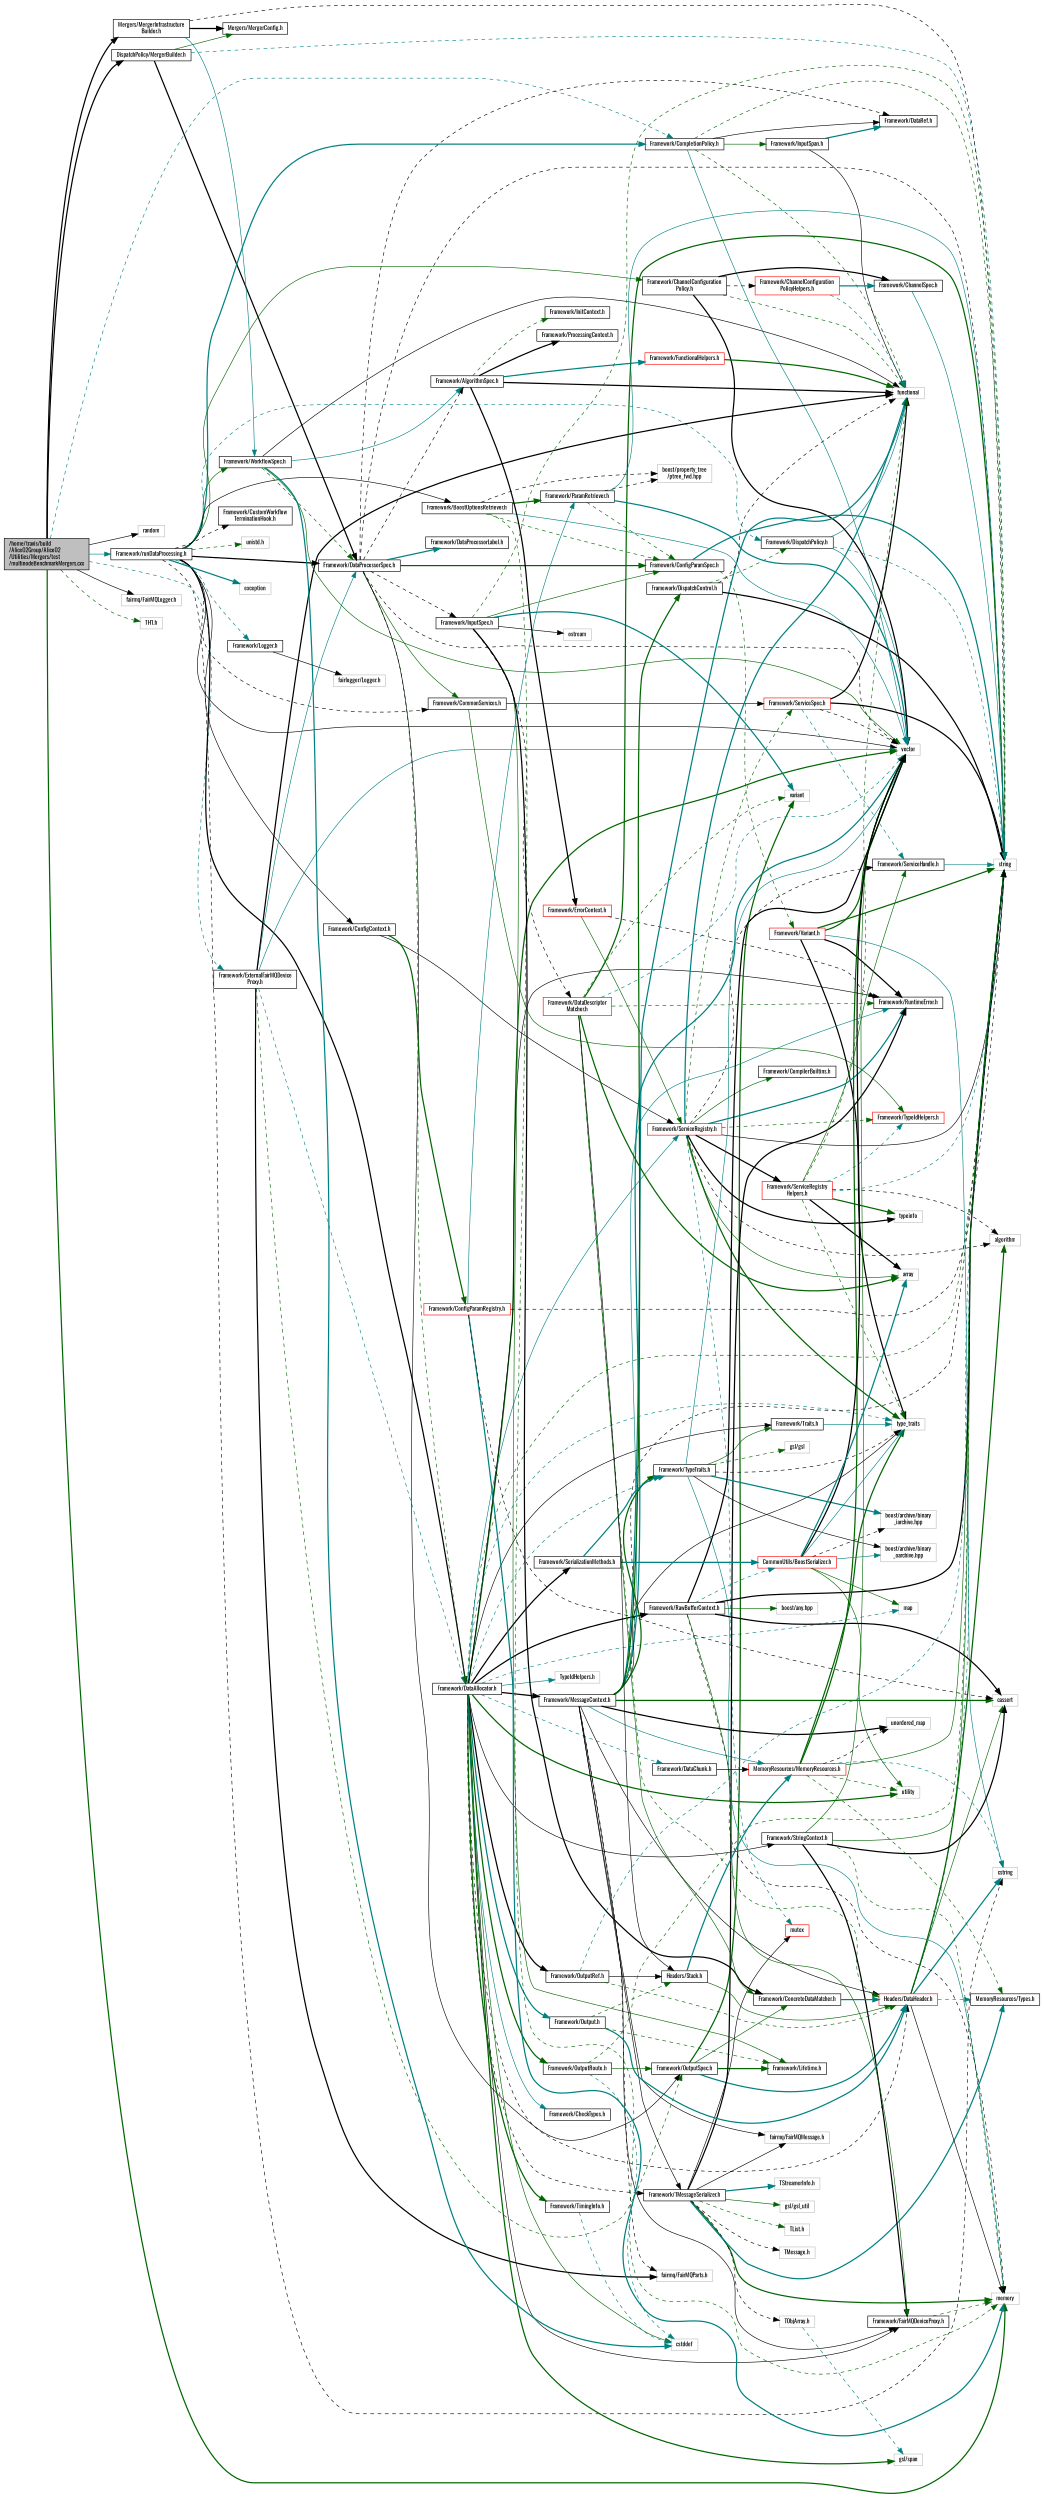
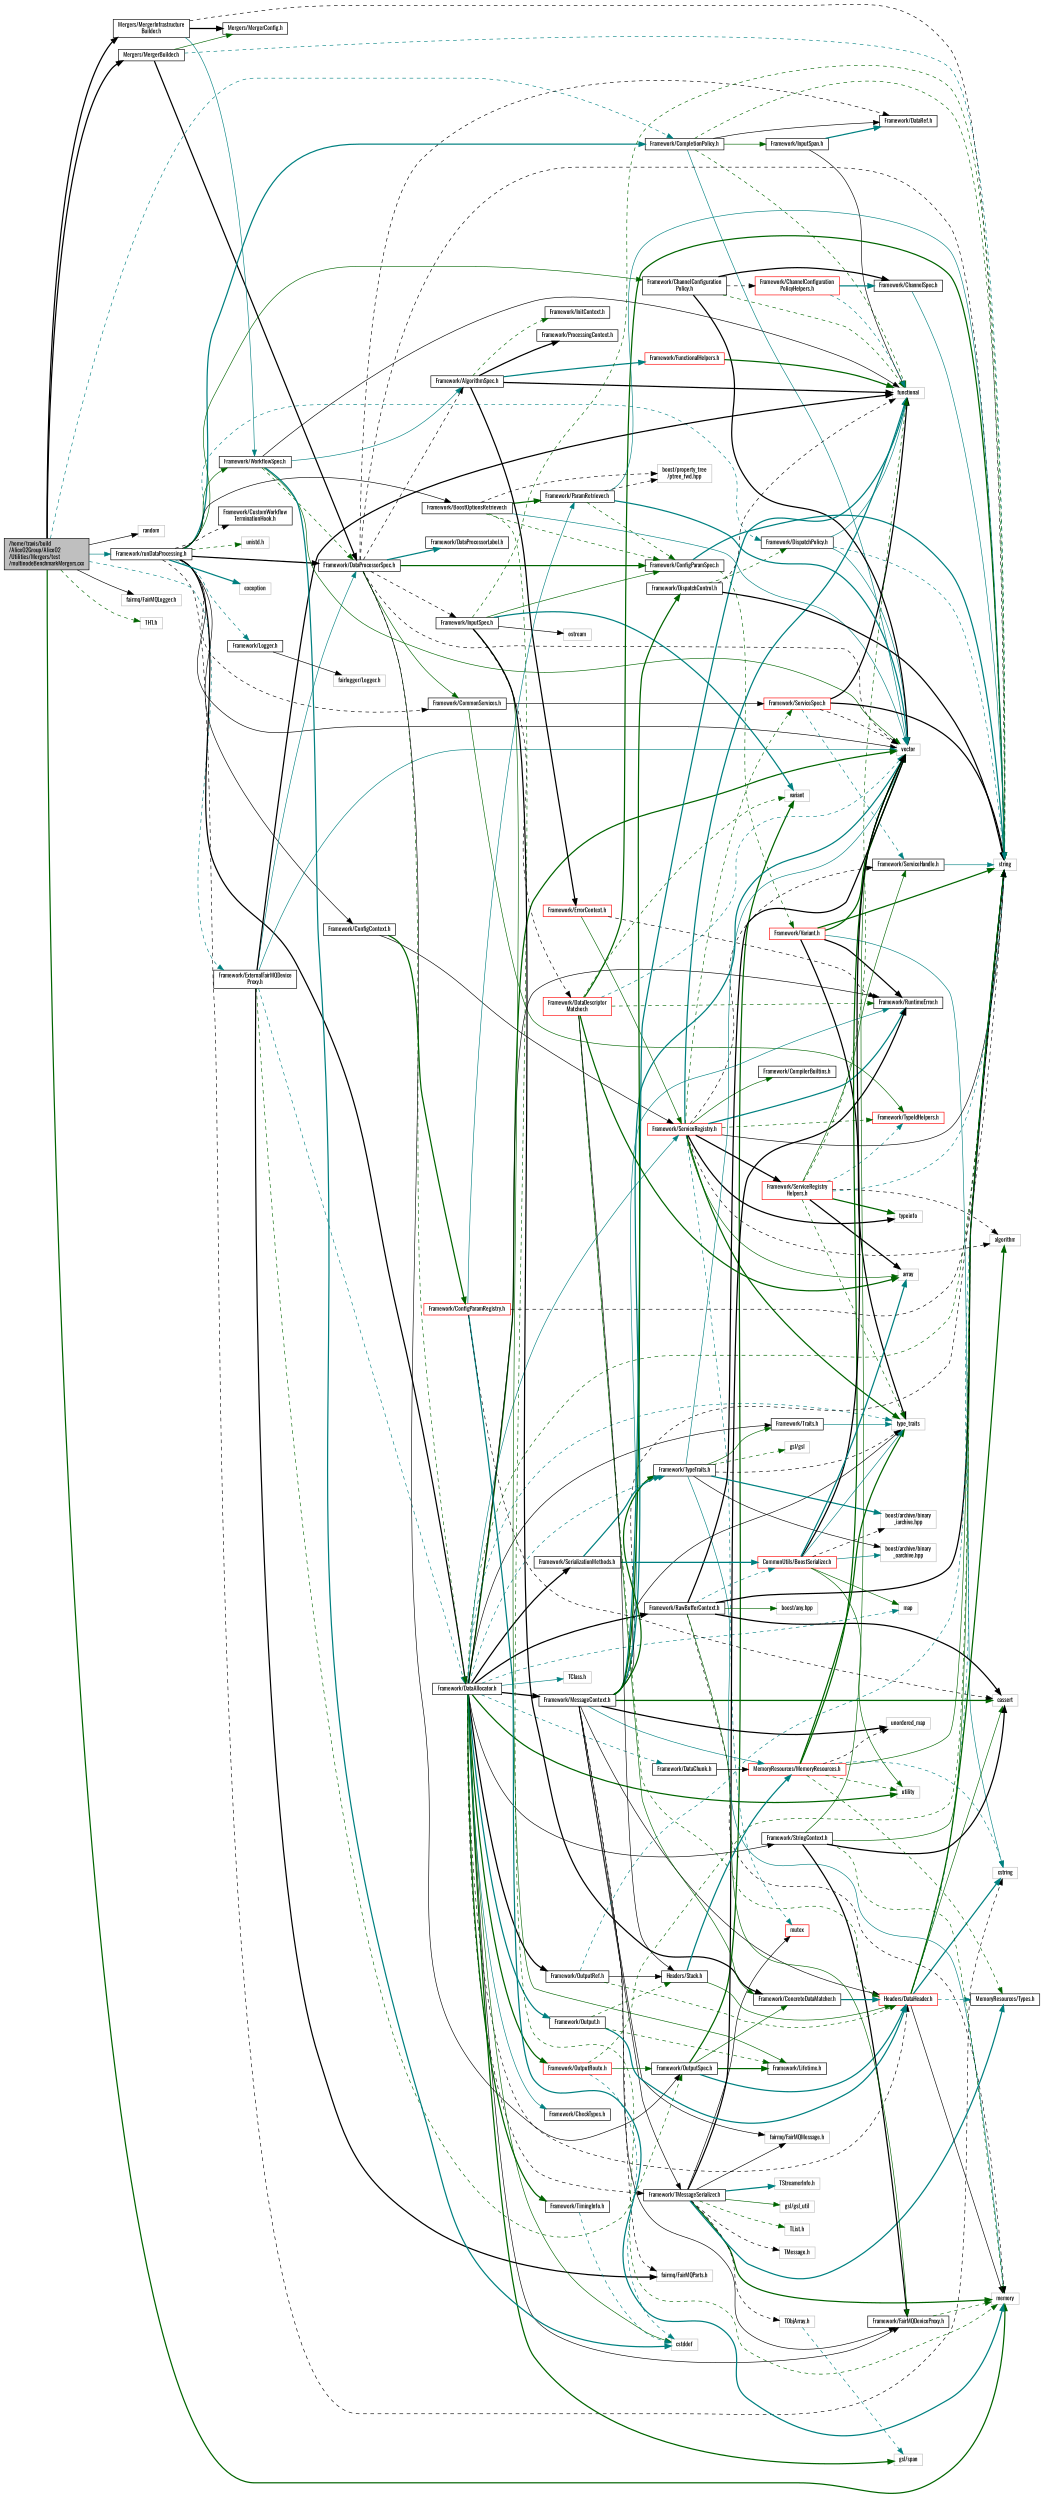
(151, 55) -> (151, 55)
(577, 1677) -> (577, 1677)
(577, 2069) -> (577, 2069)
